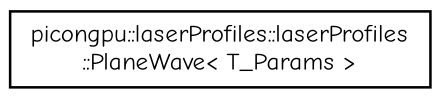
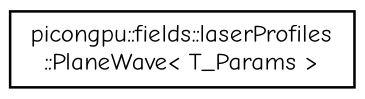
(220, 49) -> (182, 49)
